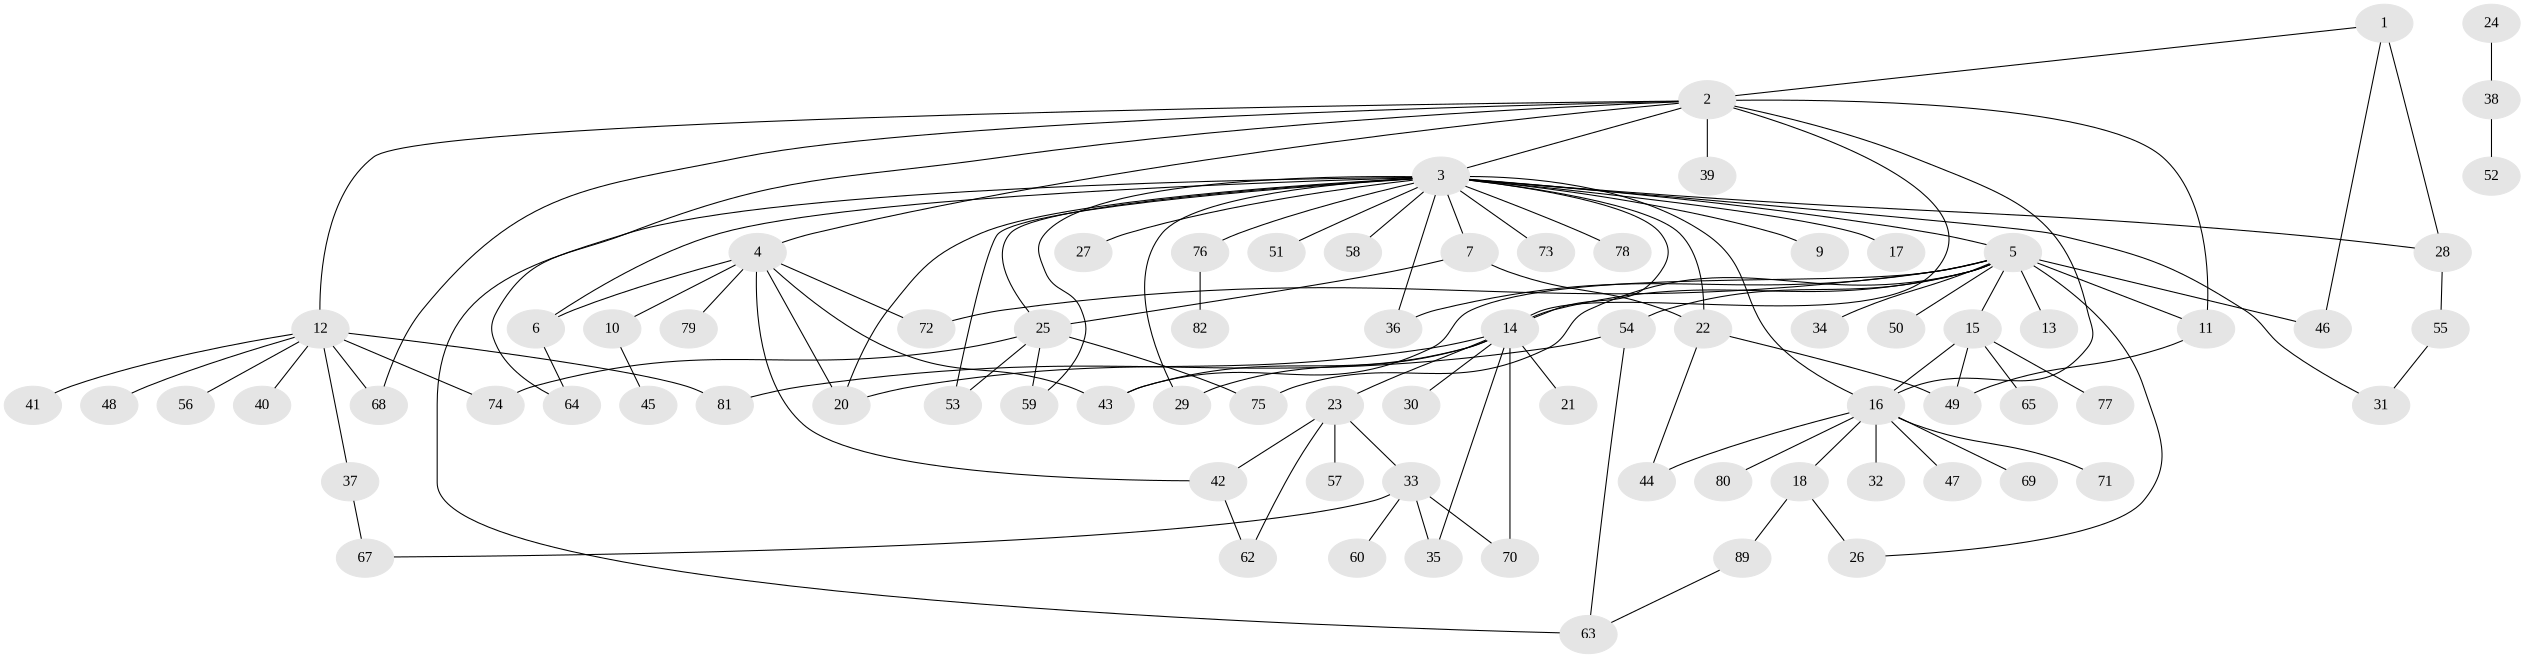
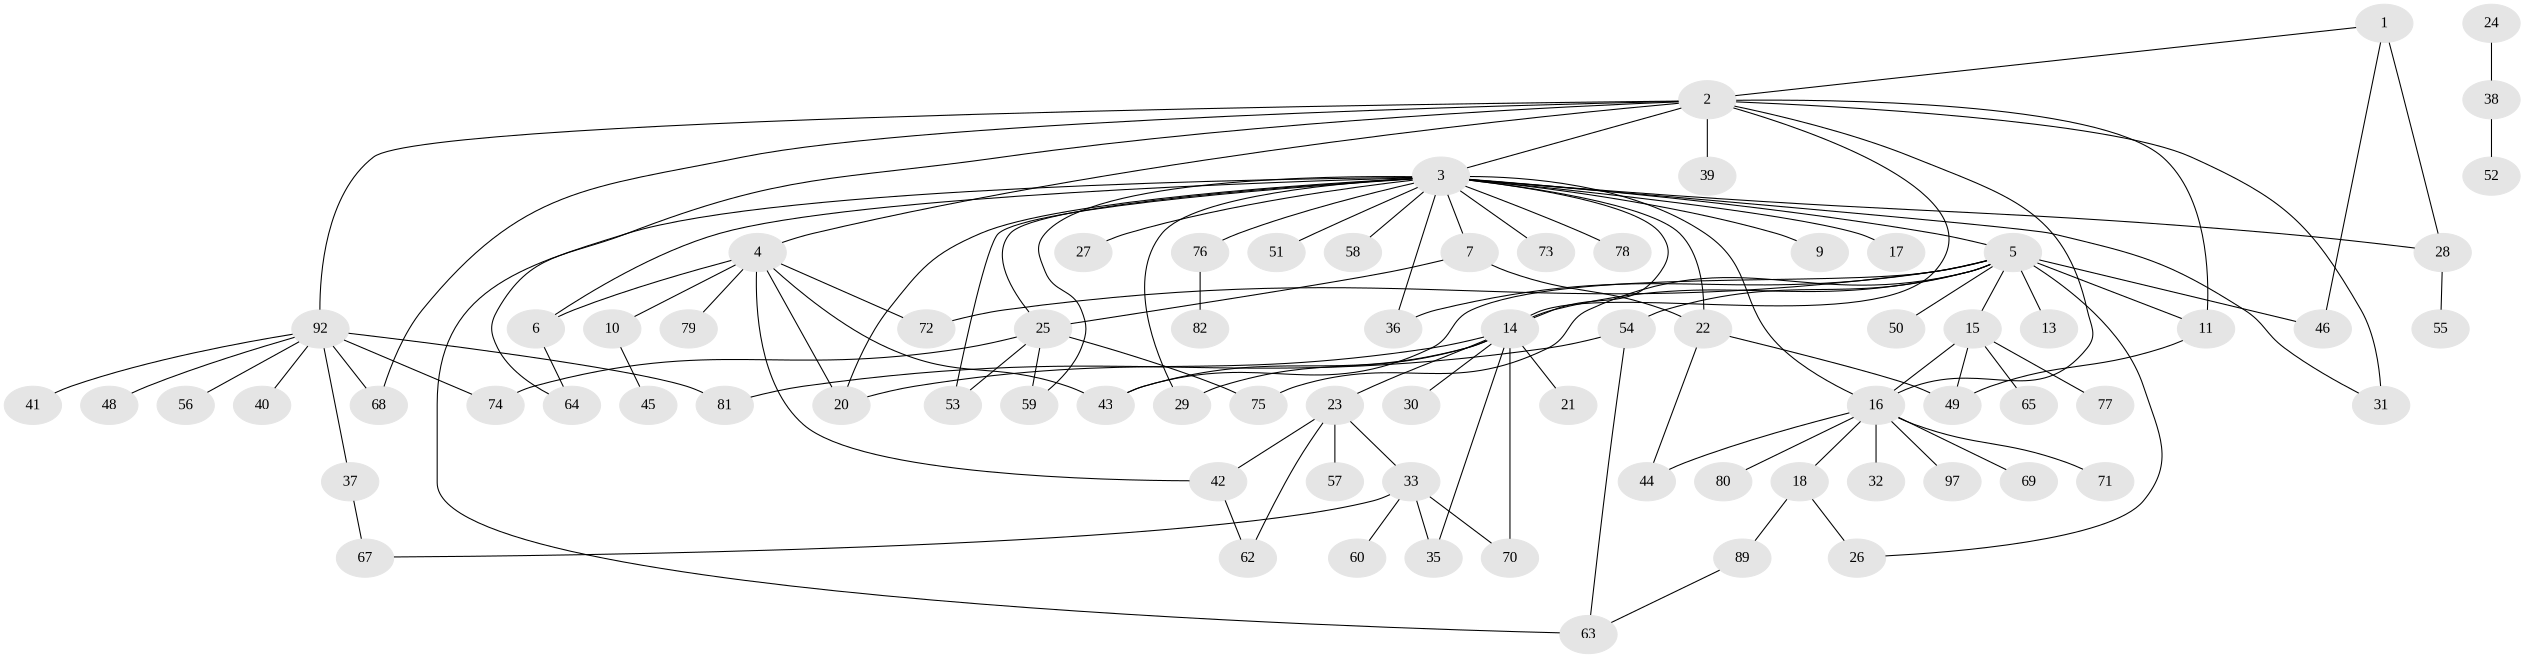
(320, 329) -> (320, 329)
(1820, 329) -> none
(2411, 367) -> (2158, 146)
(1952, 482) -> (1952, 482)
